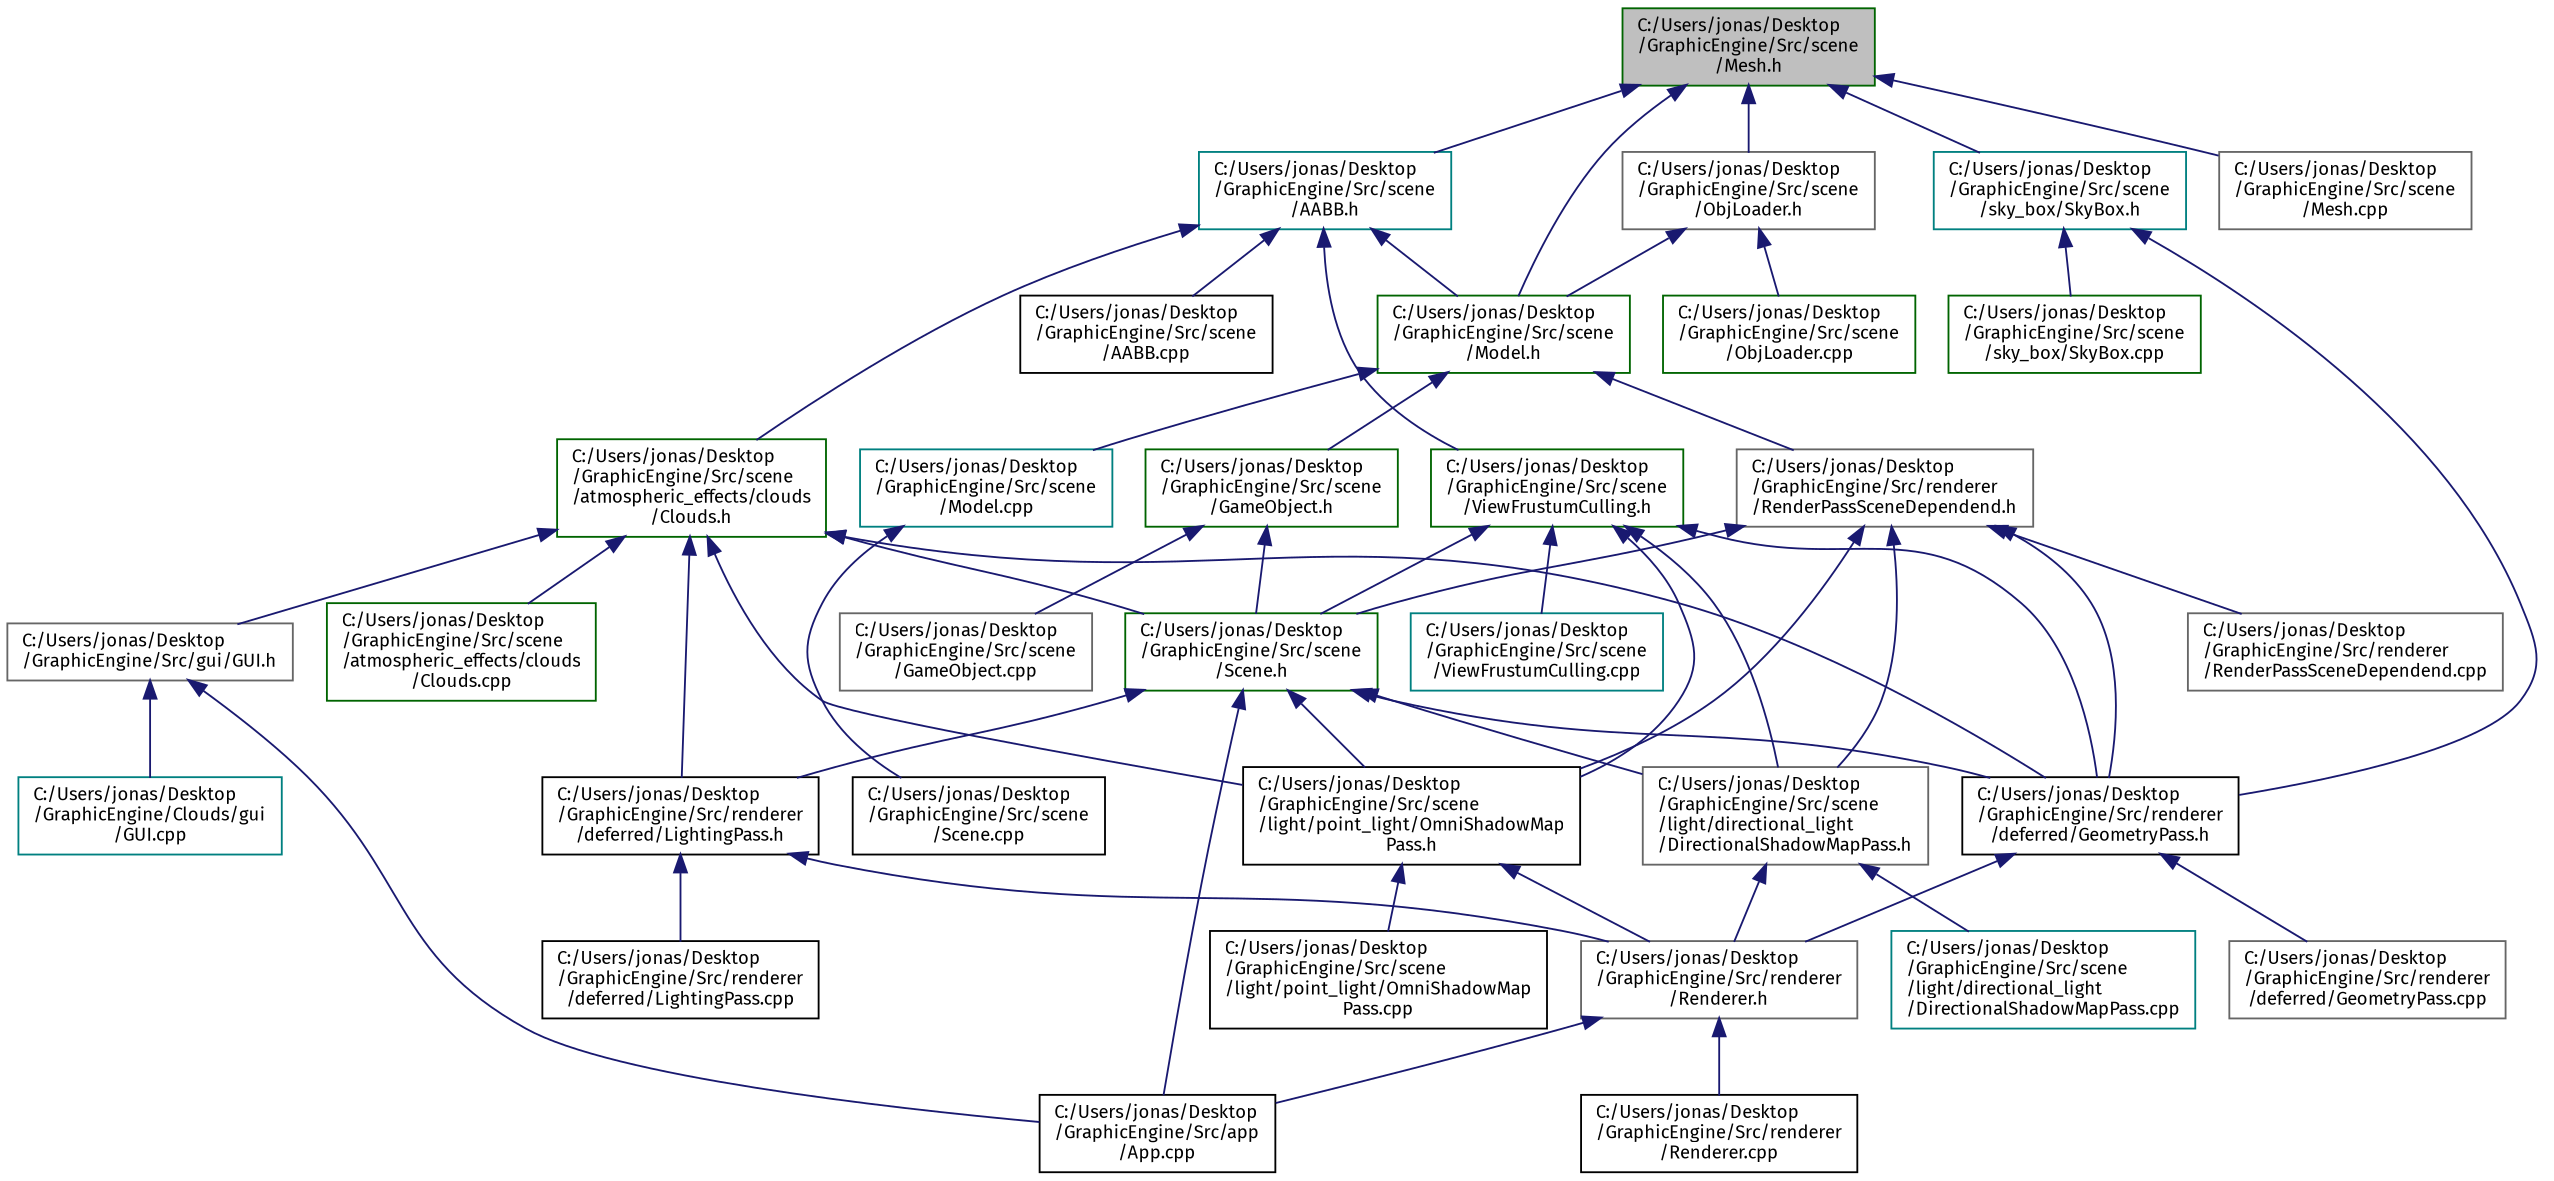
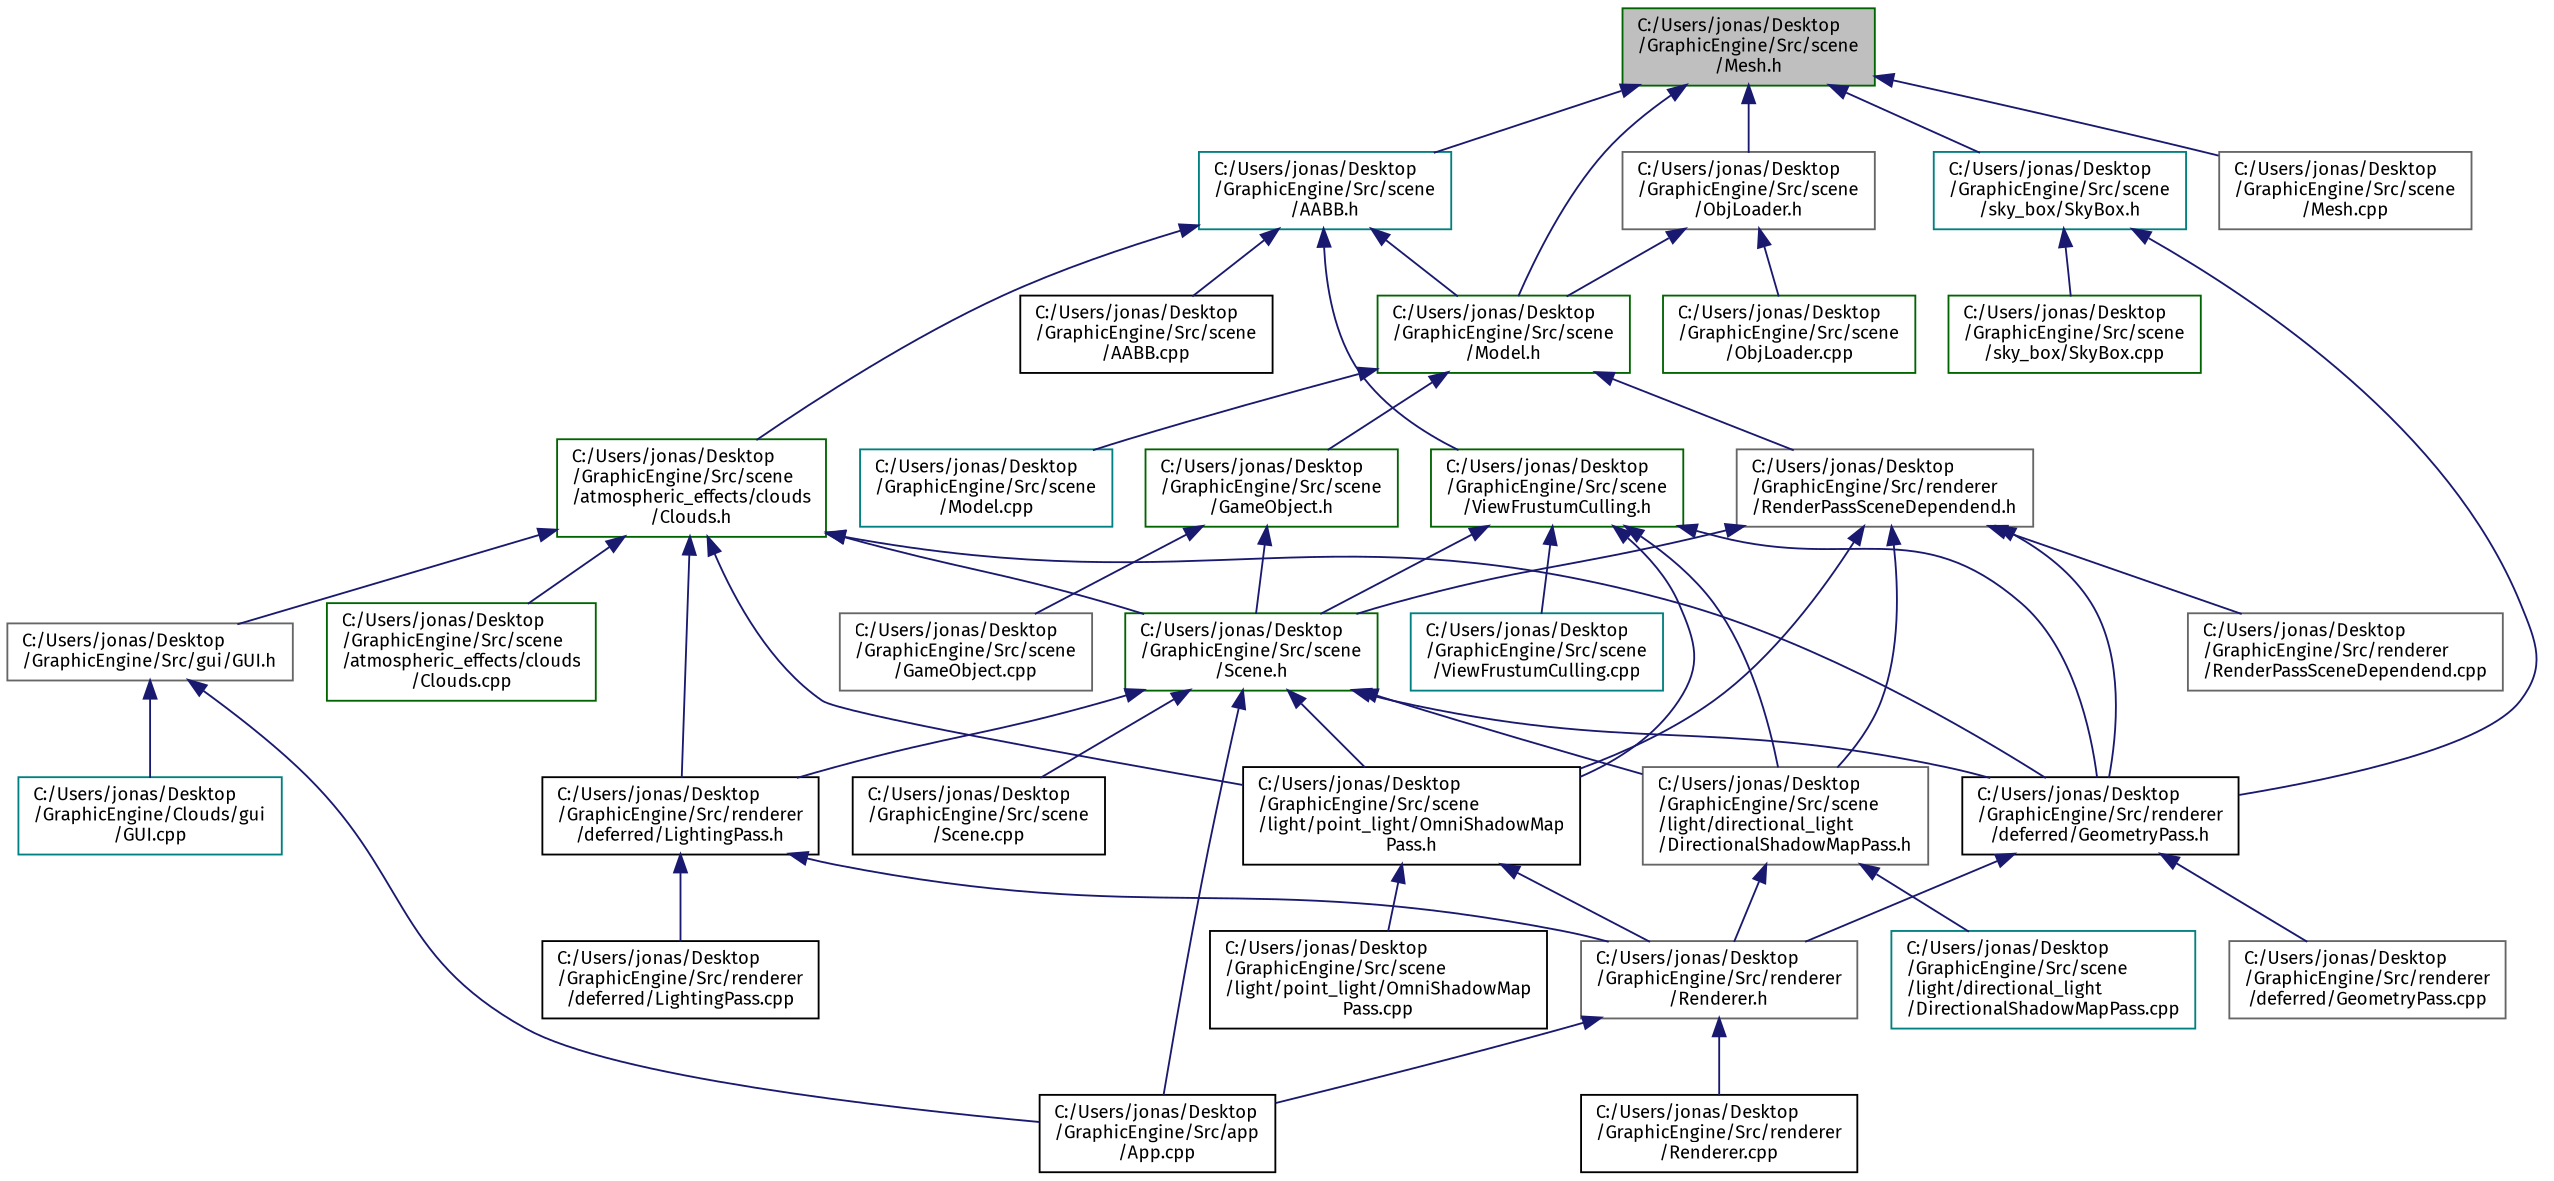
(808, 661) -> (1107, 739)
